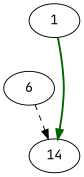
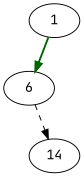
(64, 84) -> (44, 50)
